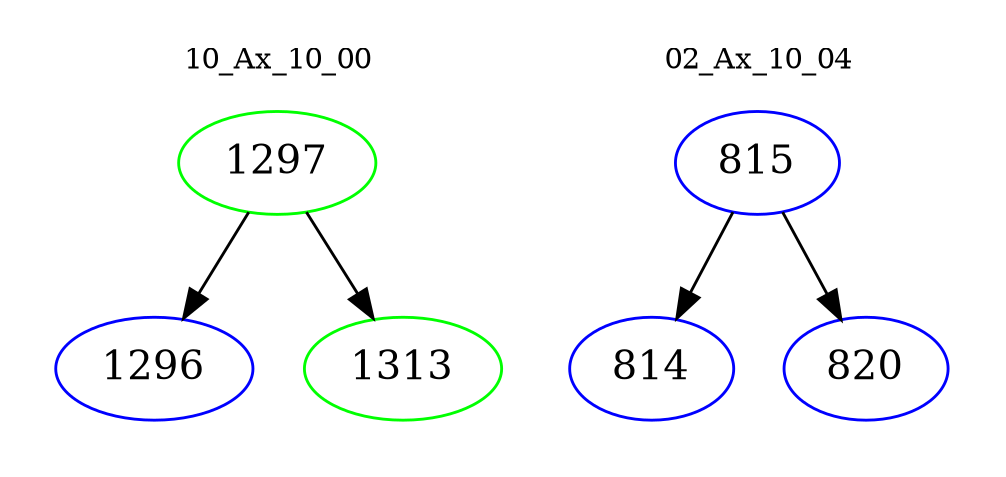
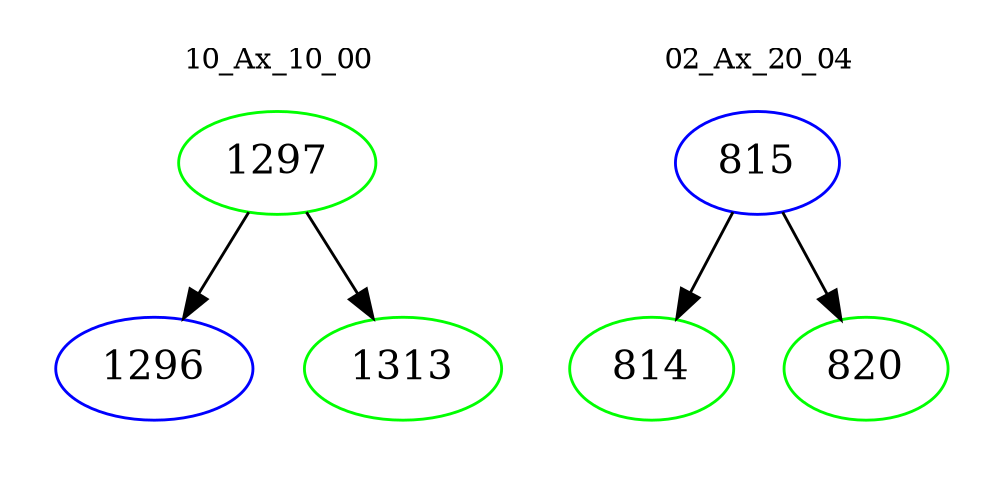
(759, 61) -> (759, 61)
(652, 369) -> (652, 369)
(866, 369) -> (866, 369)
